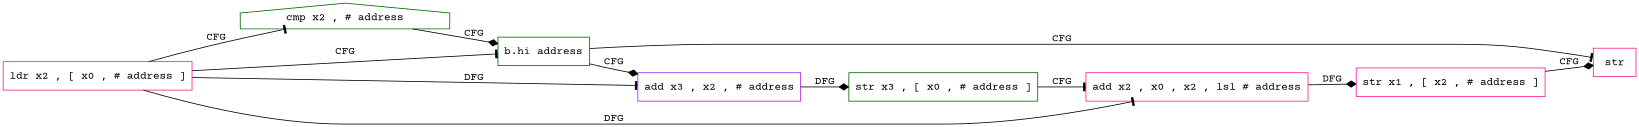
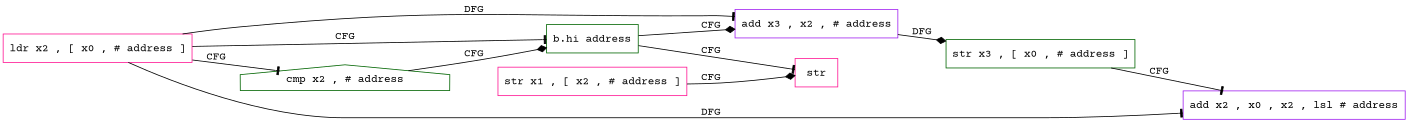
(1327, 84) -> none
(1197, 87) -> (1294, 105)
